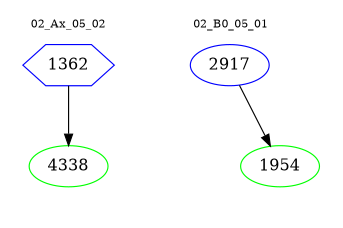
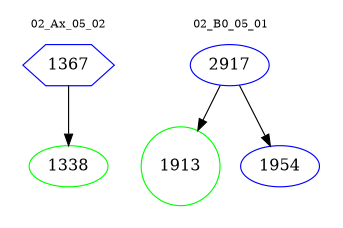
(69, 65) -> (69, 65)
(69, 166) -> (69, 166)
none -> (181, 166)
(280, 166) -> (280, 166)
